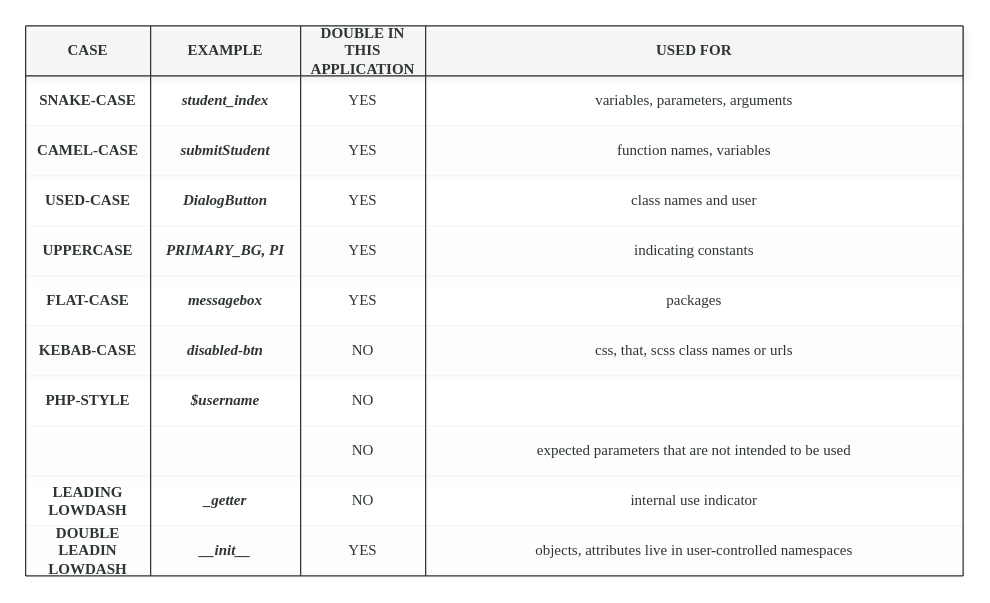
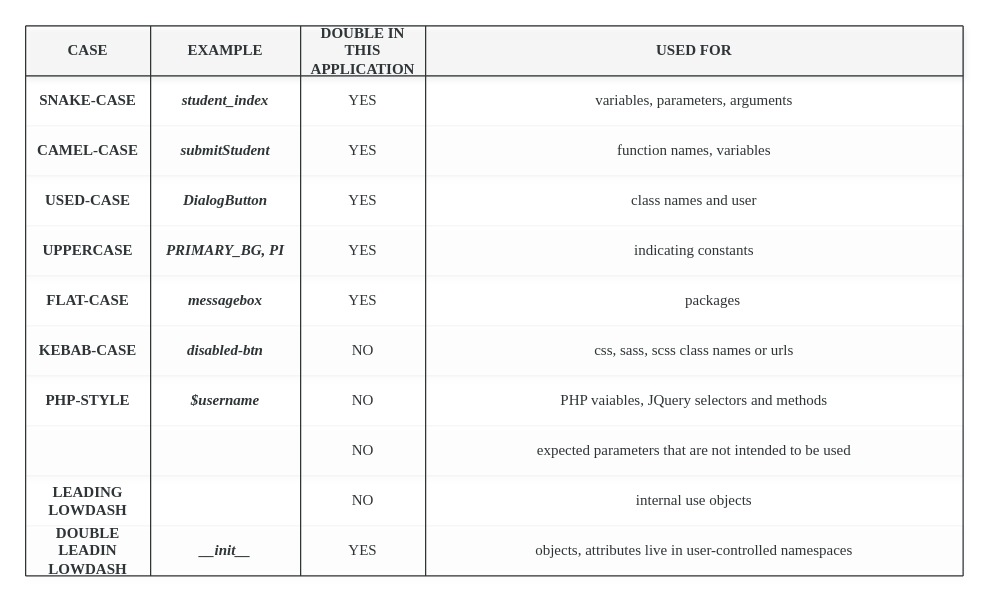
(694, 301) -> (713, 301)
(694, 351) -> (694, 351)
none -> (694, 401)
(226, 501) -> none
(694, 501) -> (694, 501)
